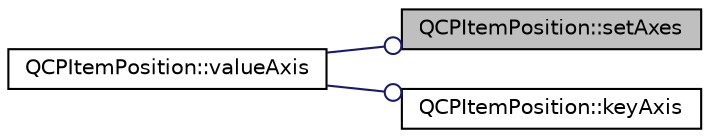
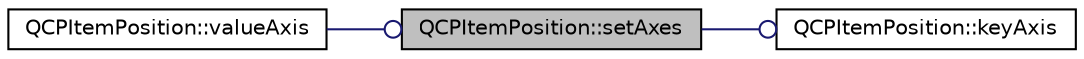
(356, 89) -> (731, 29)
